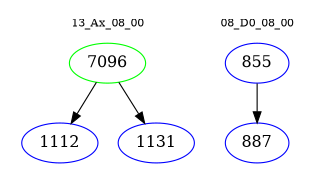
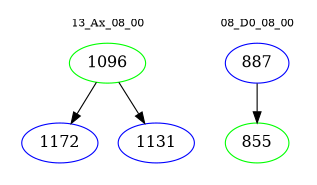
(108, 63) -> (108, 63)
(257, 63) -> (257, 143)
(257, 98) -> (257, 98)
(60, 143) -> (60, 143)
